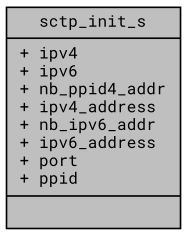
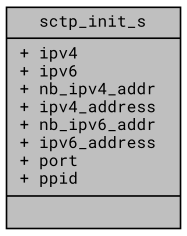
(94, 89) -> (89, 89)
